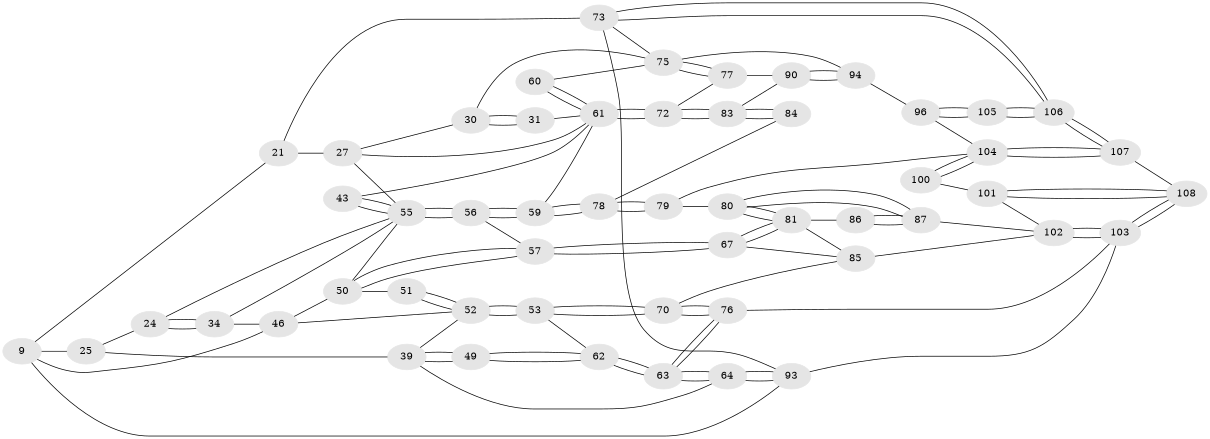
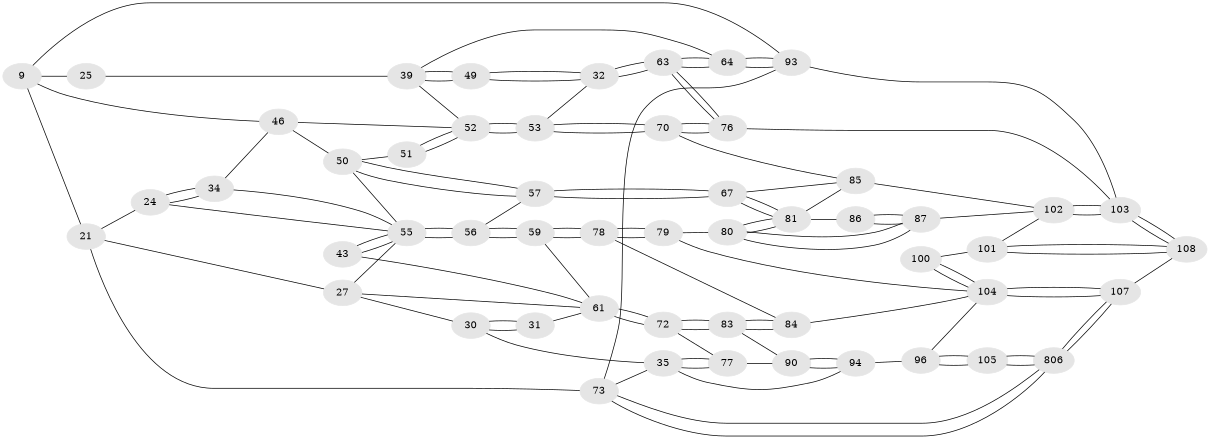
(663, 63) -> (663, 363)
(535, 82) -> none
(1054, 113) -> (1054, 361)
none -> (890, 311)
(118, 338) -> (118, 219)
(599, 357) -> (599, 76)
